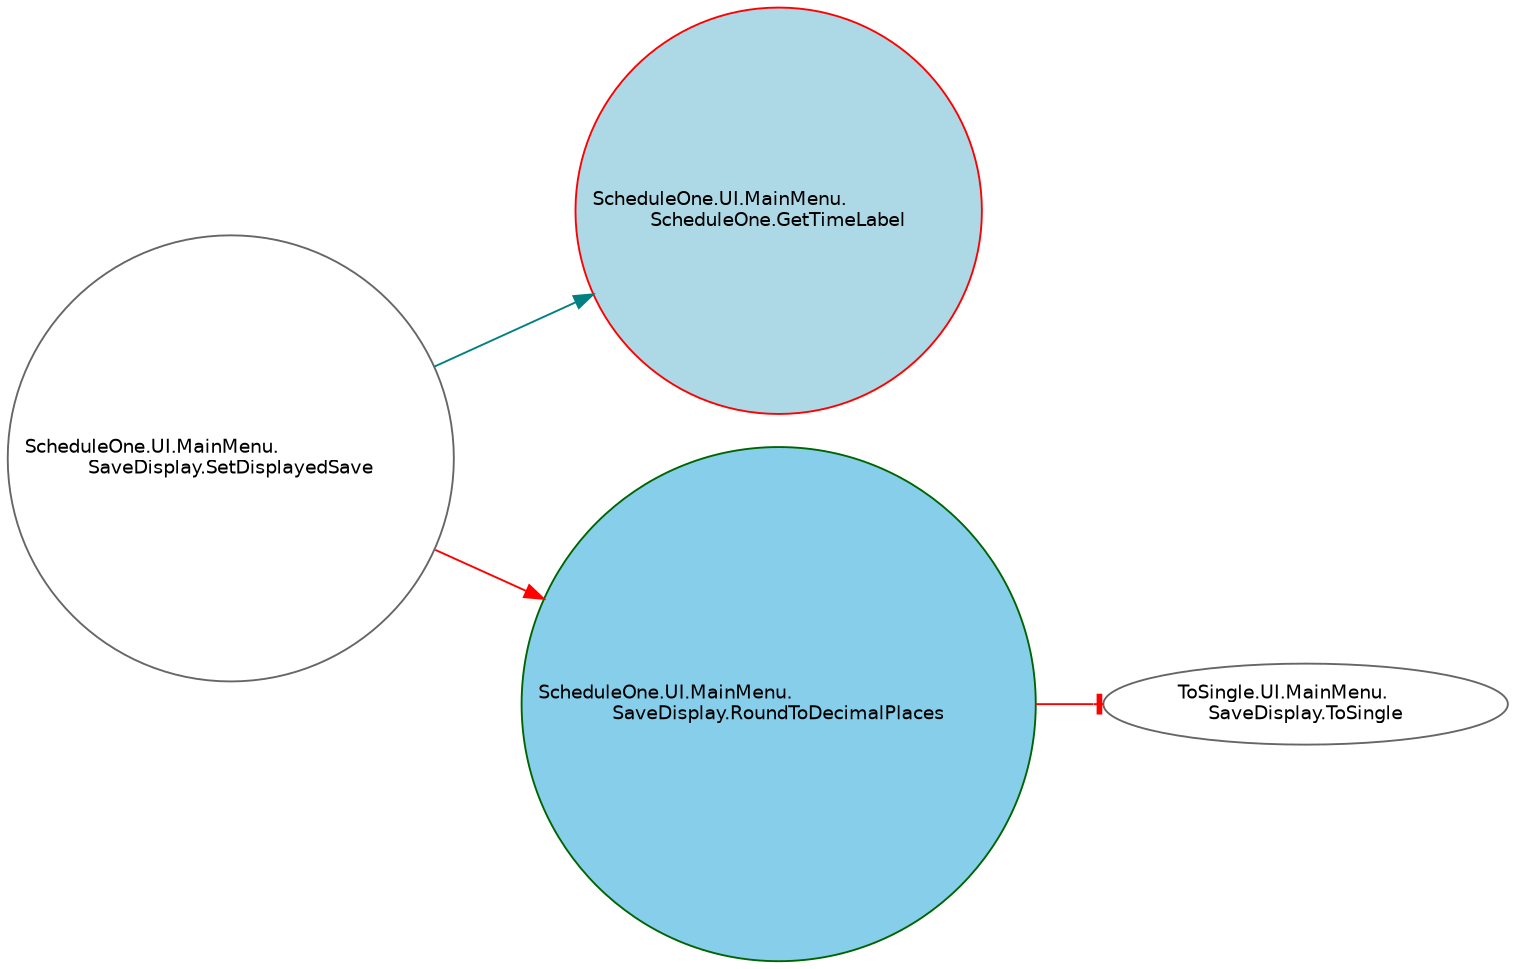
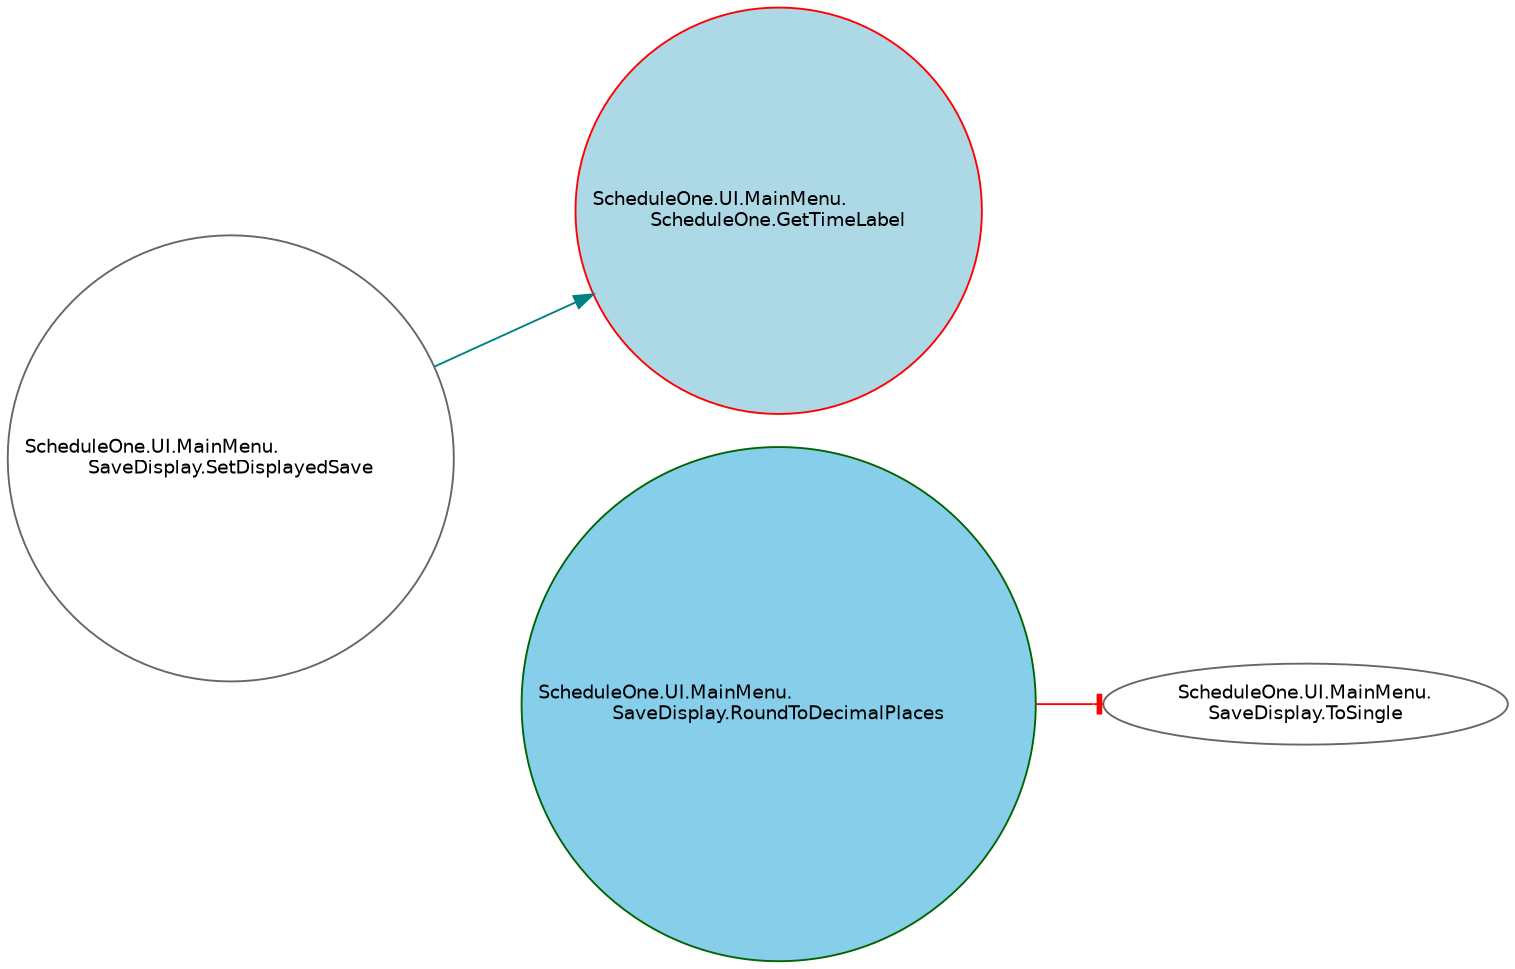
(481, 570) -> none
(1306, 704) -> (1306, 704)
